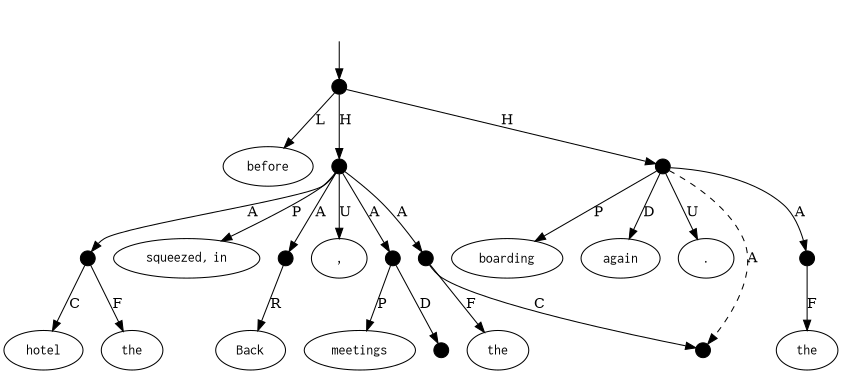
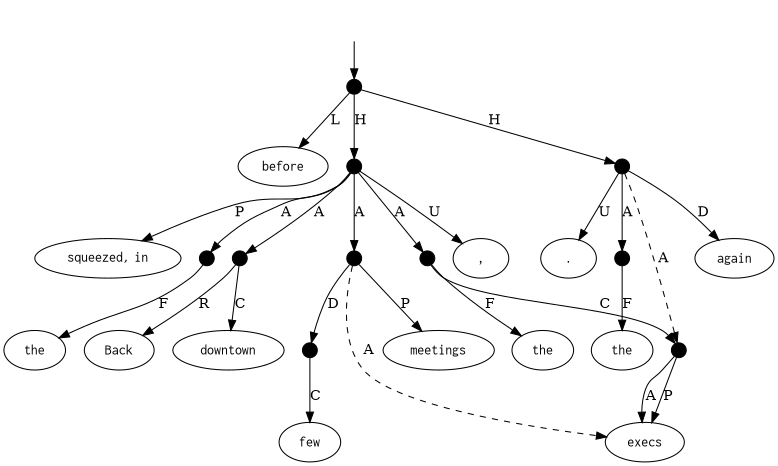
(507, 258) -> none
(43, 350) -> none
none -> (228, 350)
none -> (310, 442)
none -> (645, 442)
